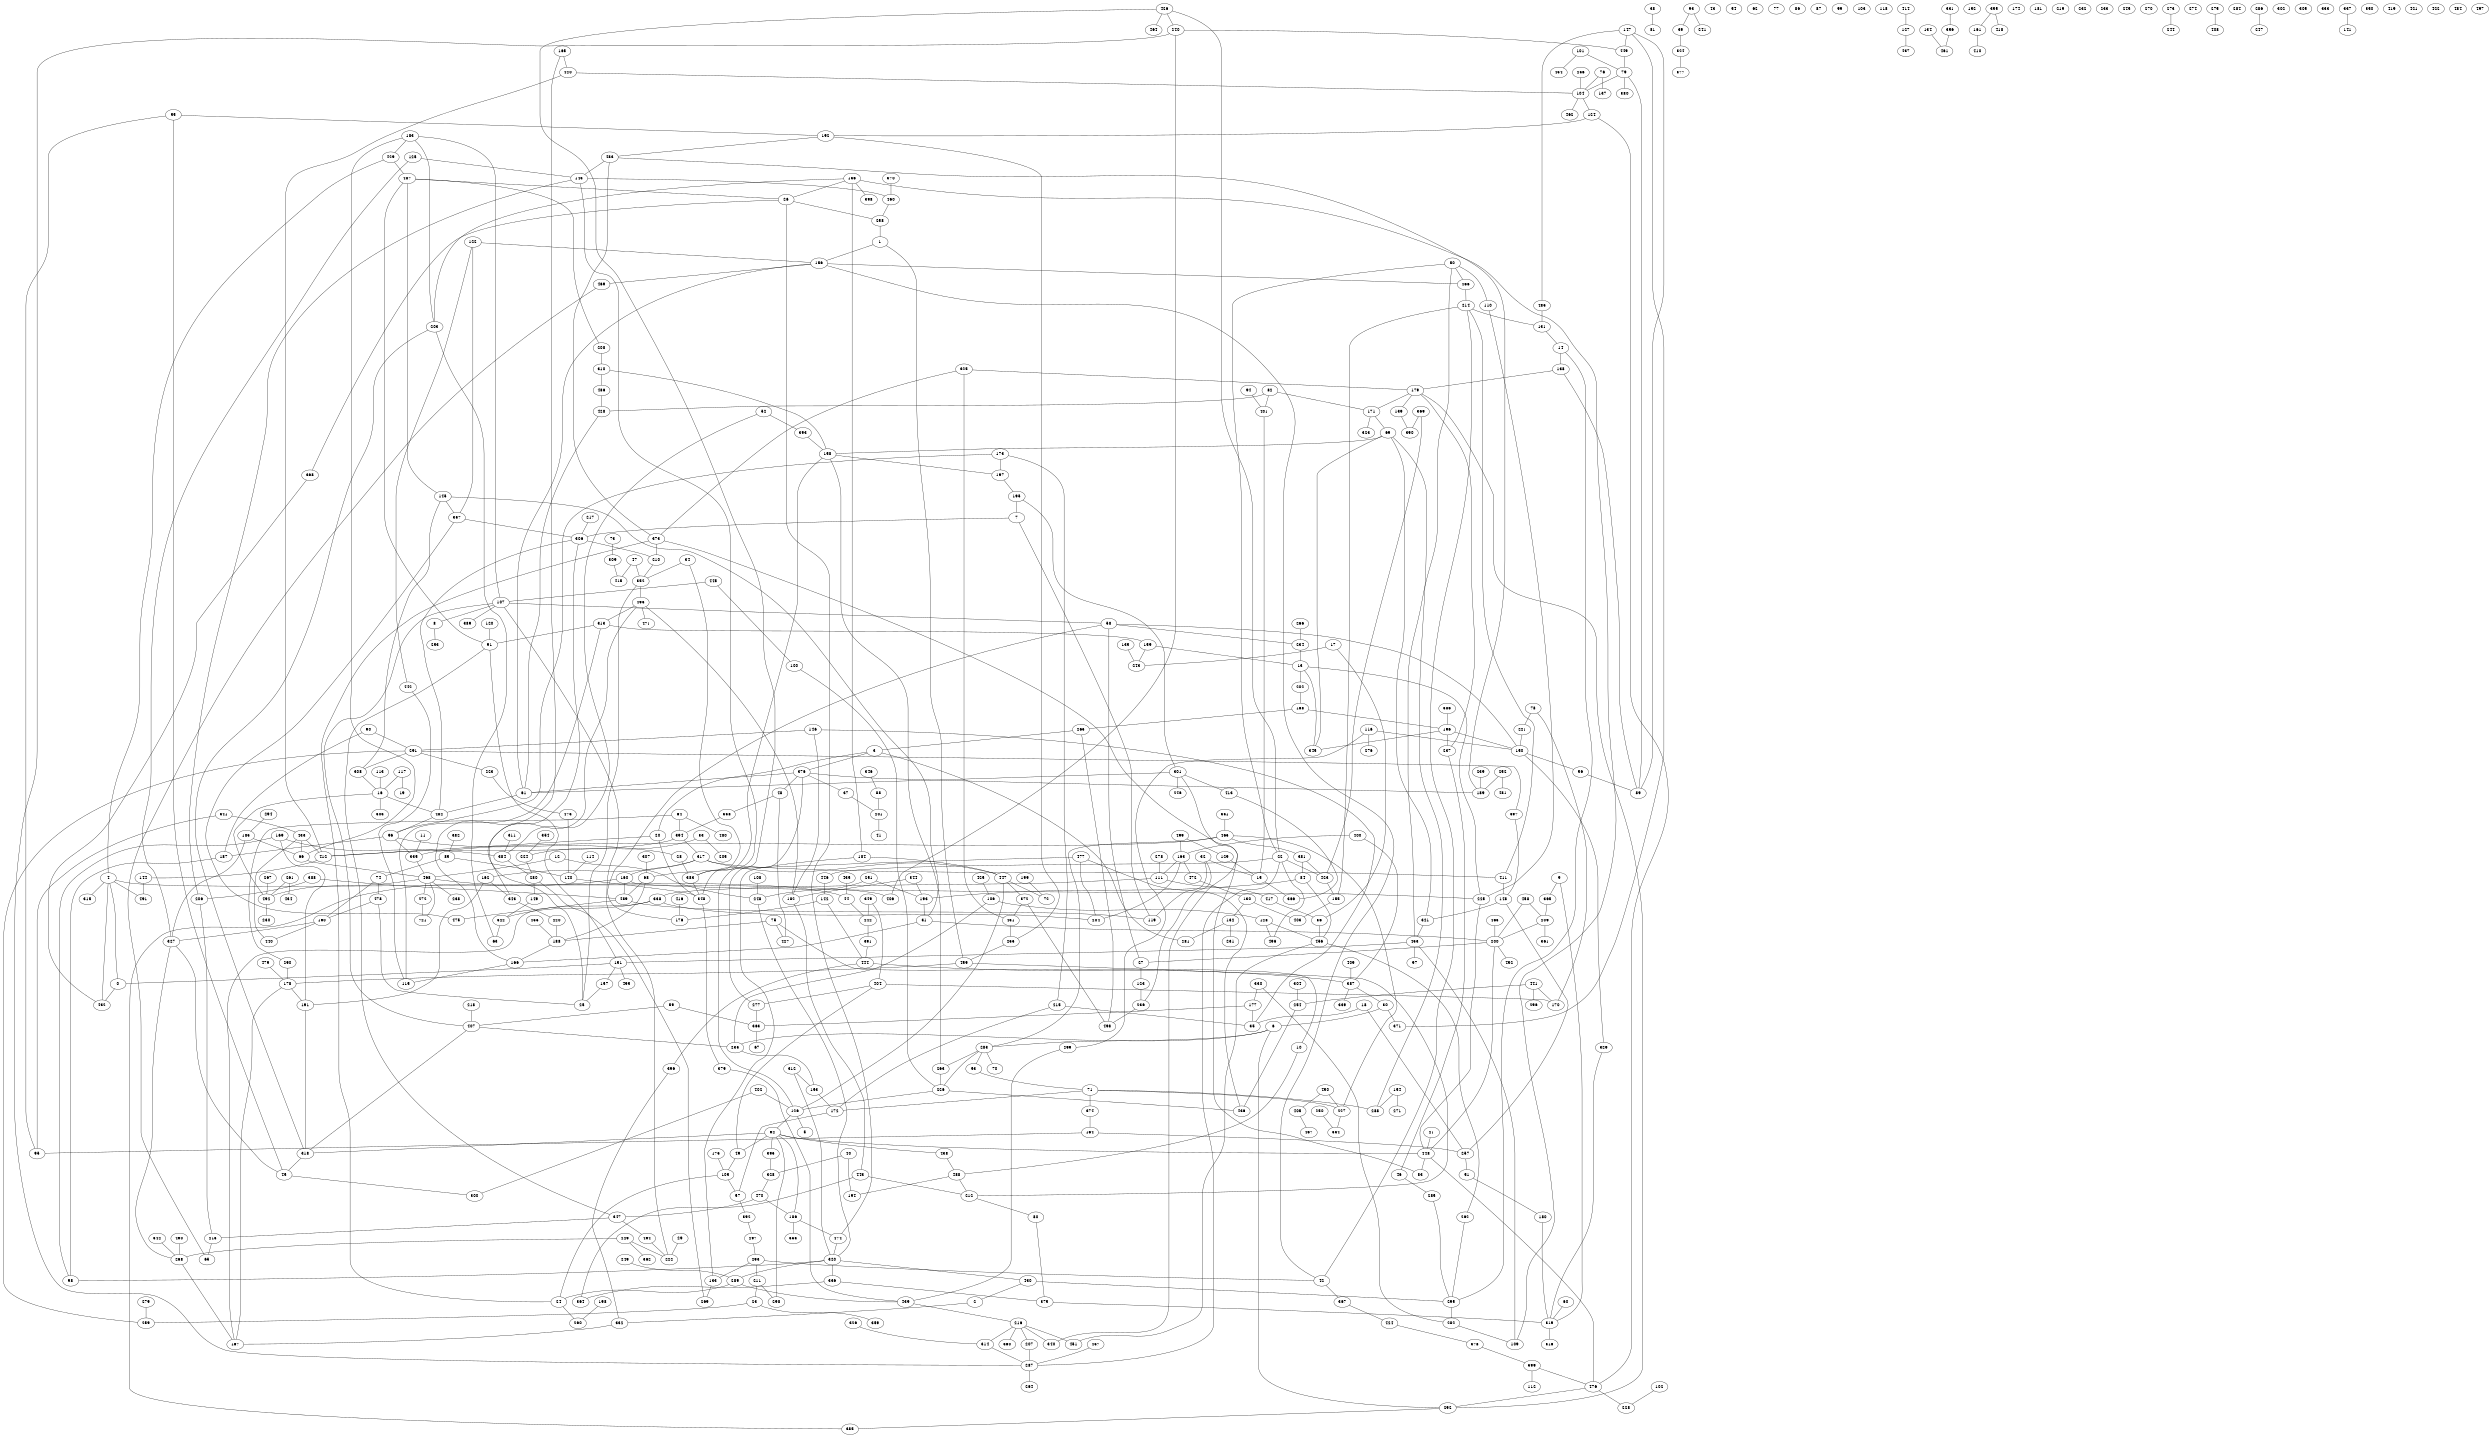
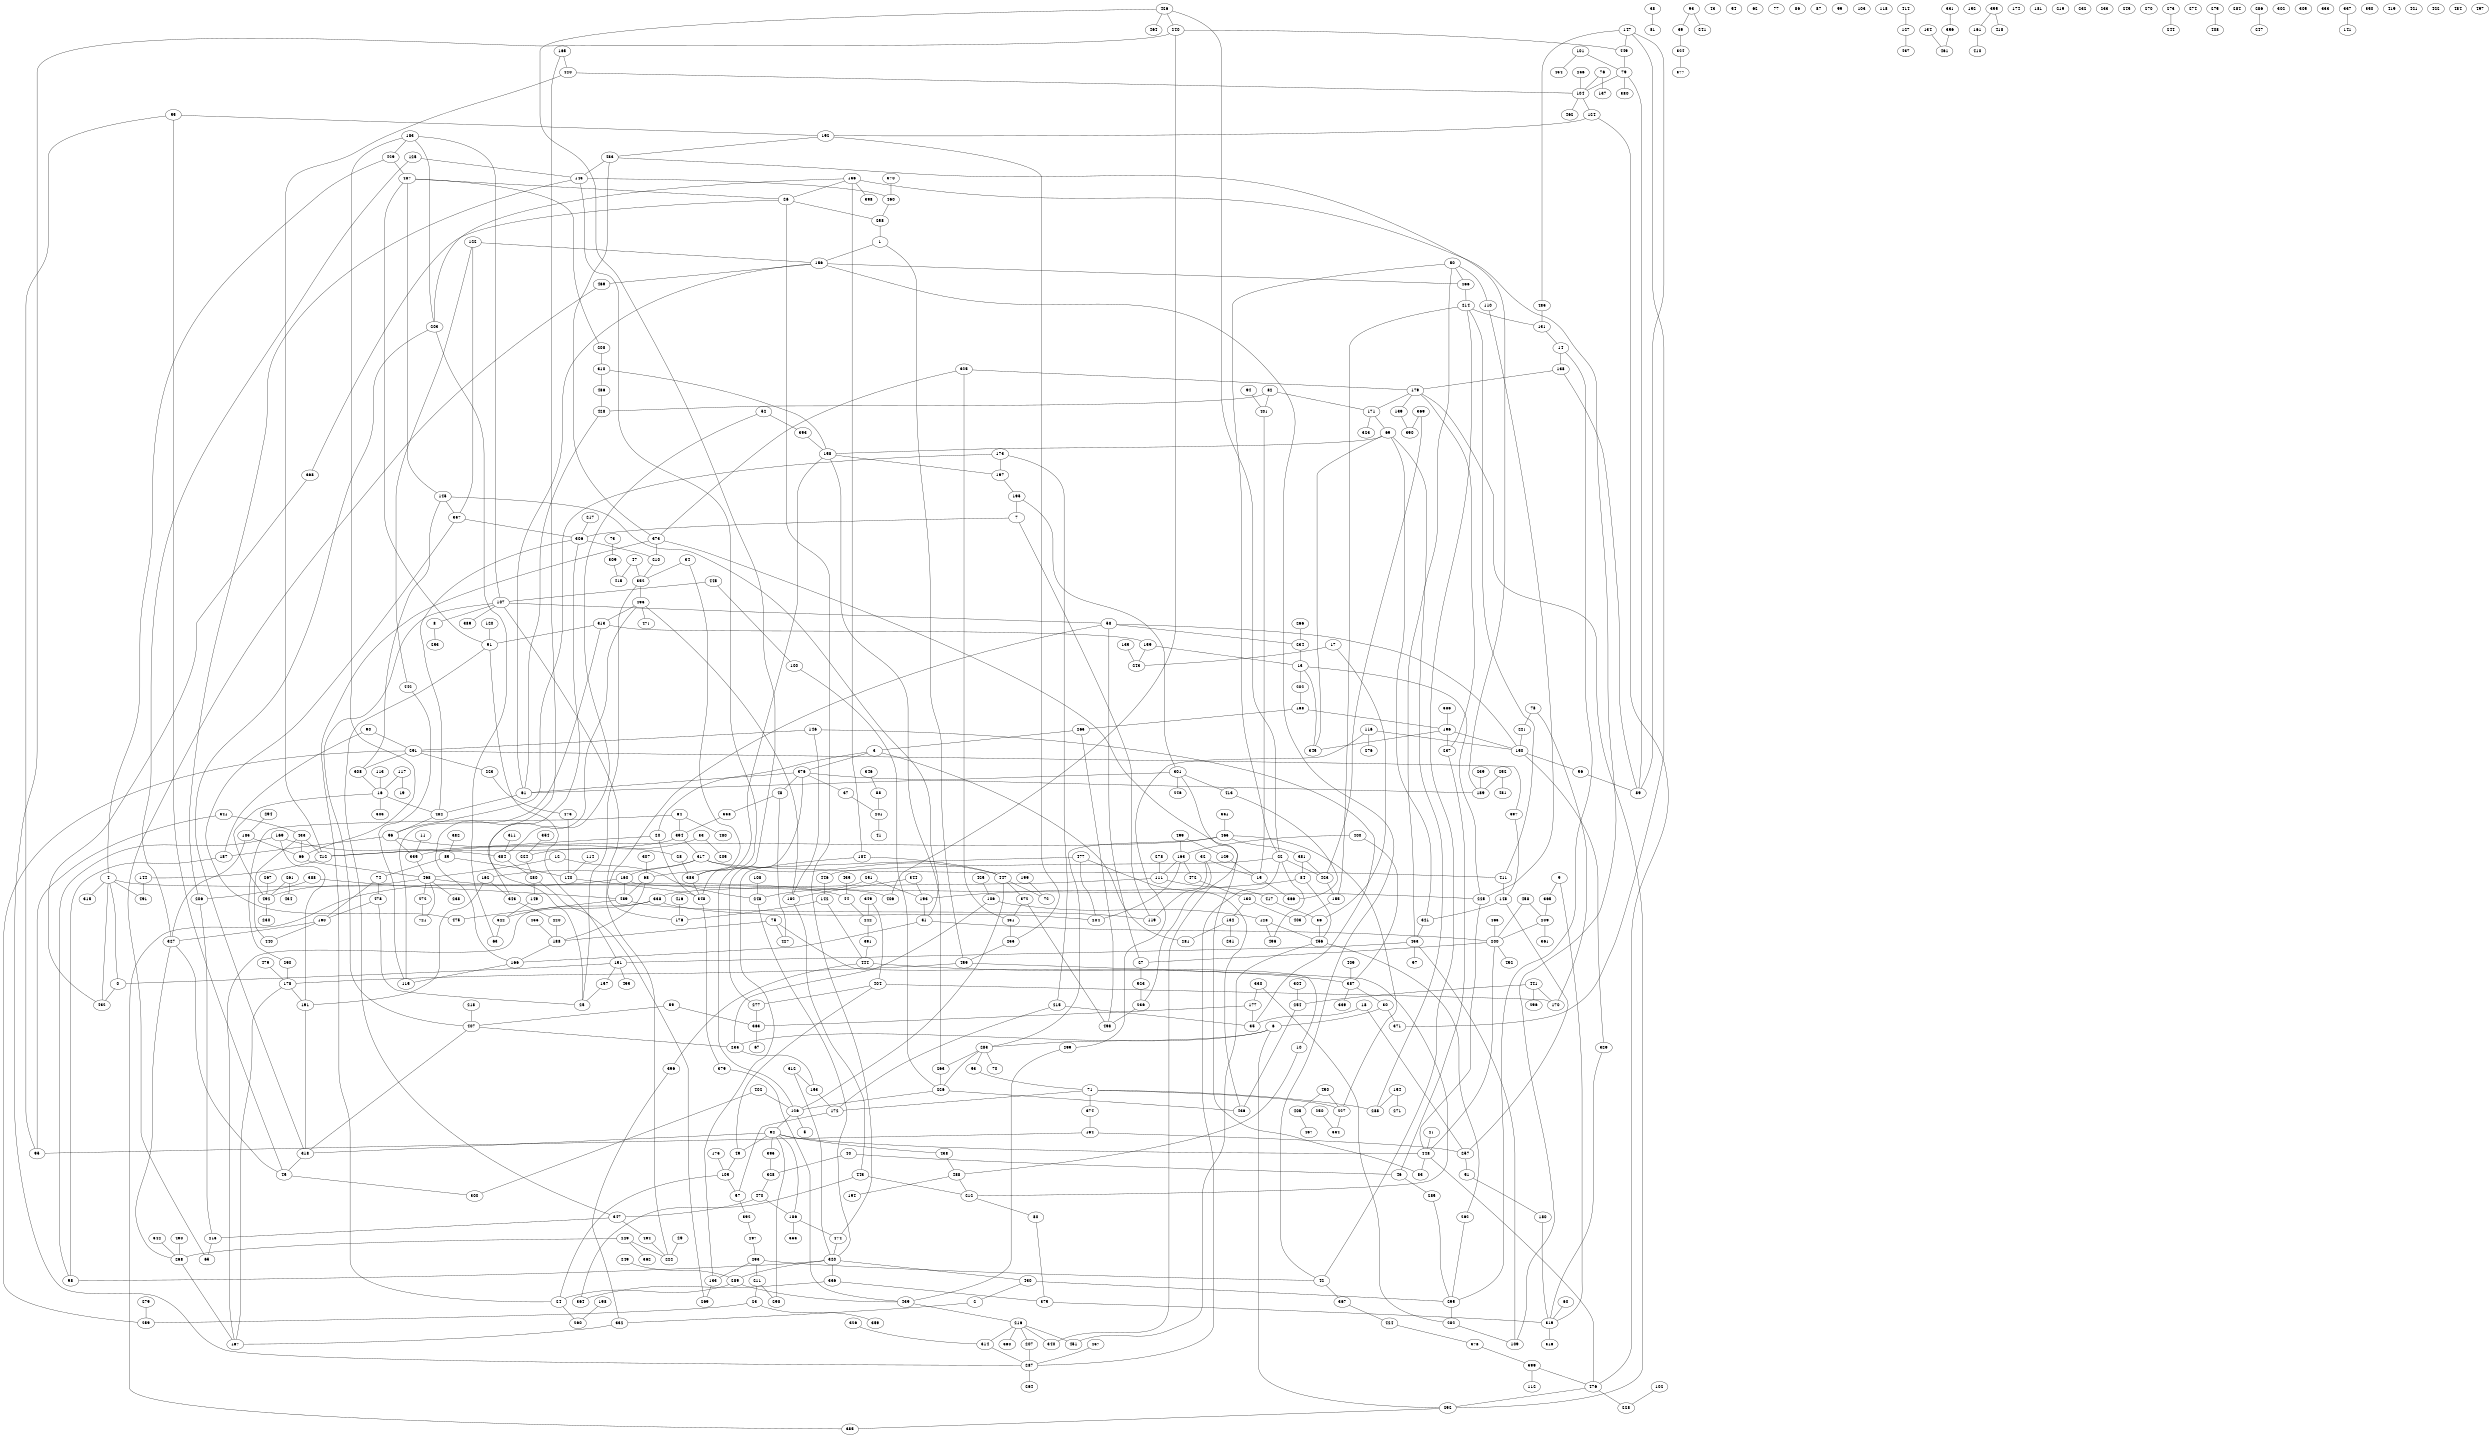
(1141, 984) -> (1141, 984)
(849, 1175) -> (1124, 1166)
